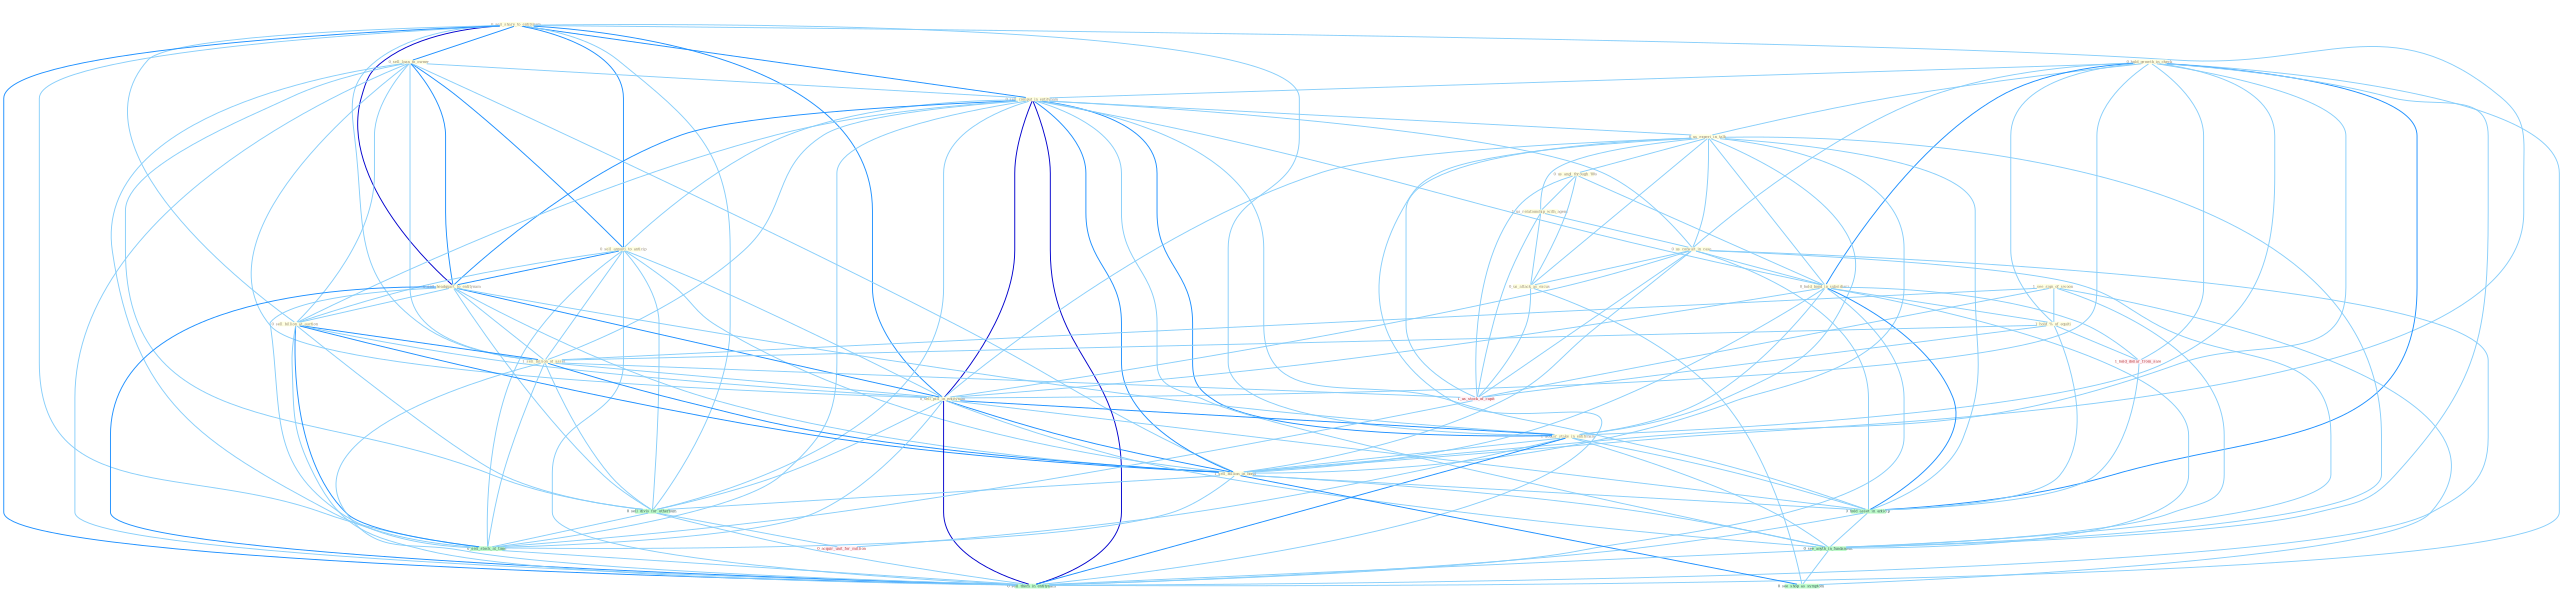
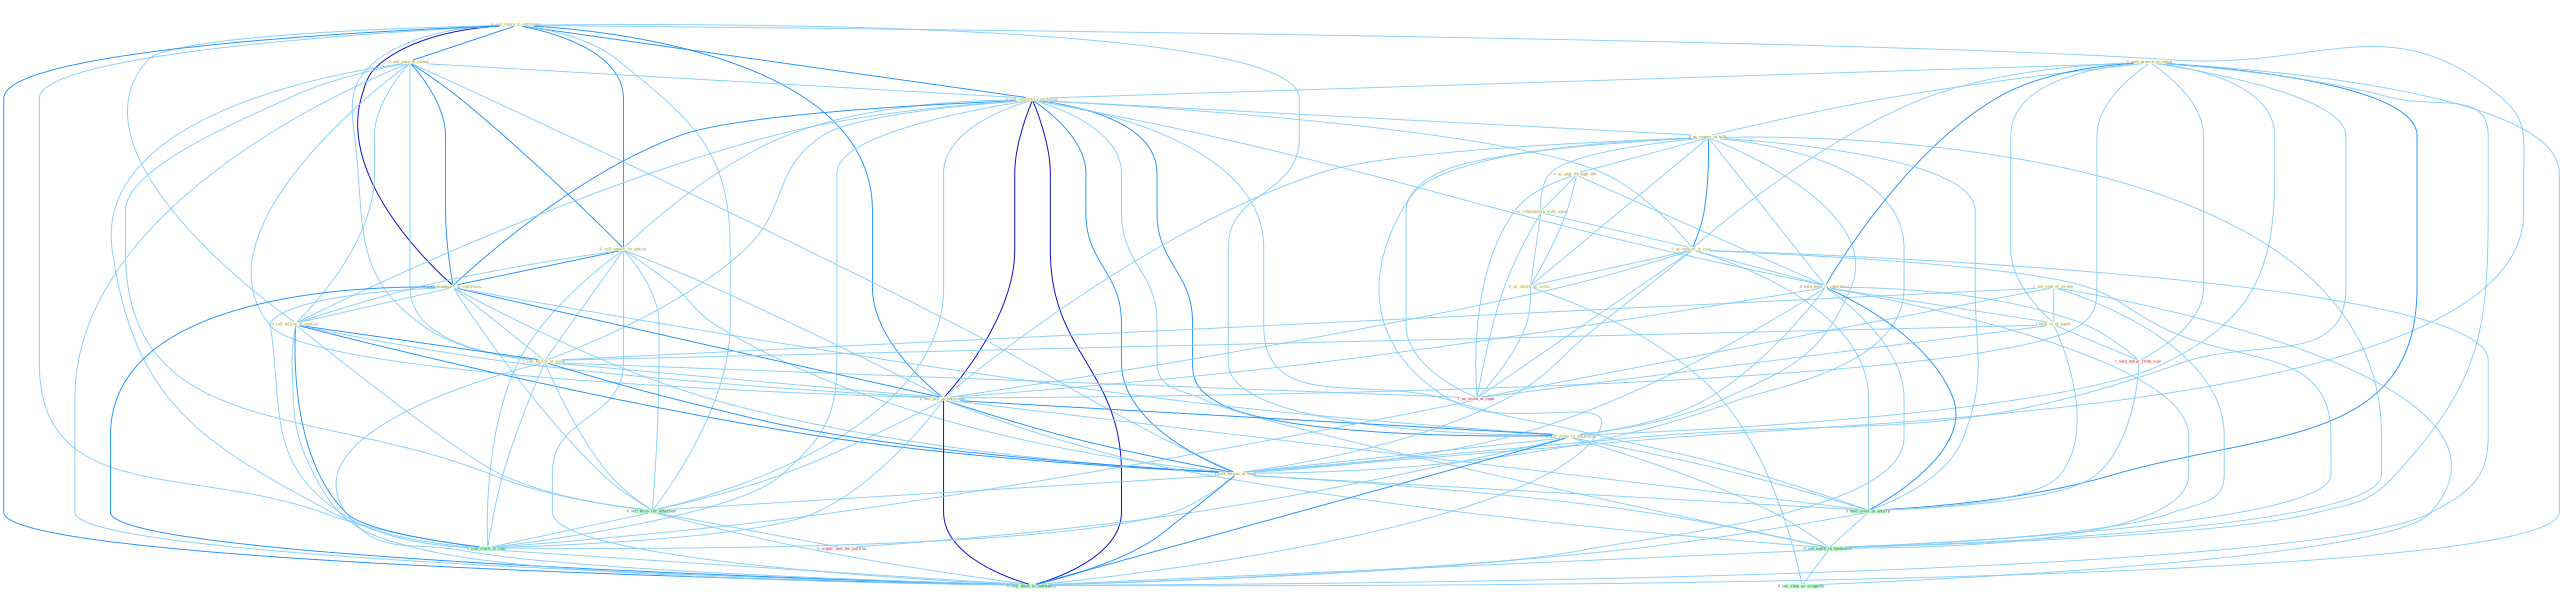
(1706, 194) -> (1706, 194)
(1519, 530) -> (1144, 545)
